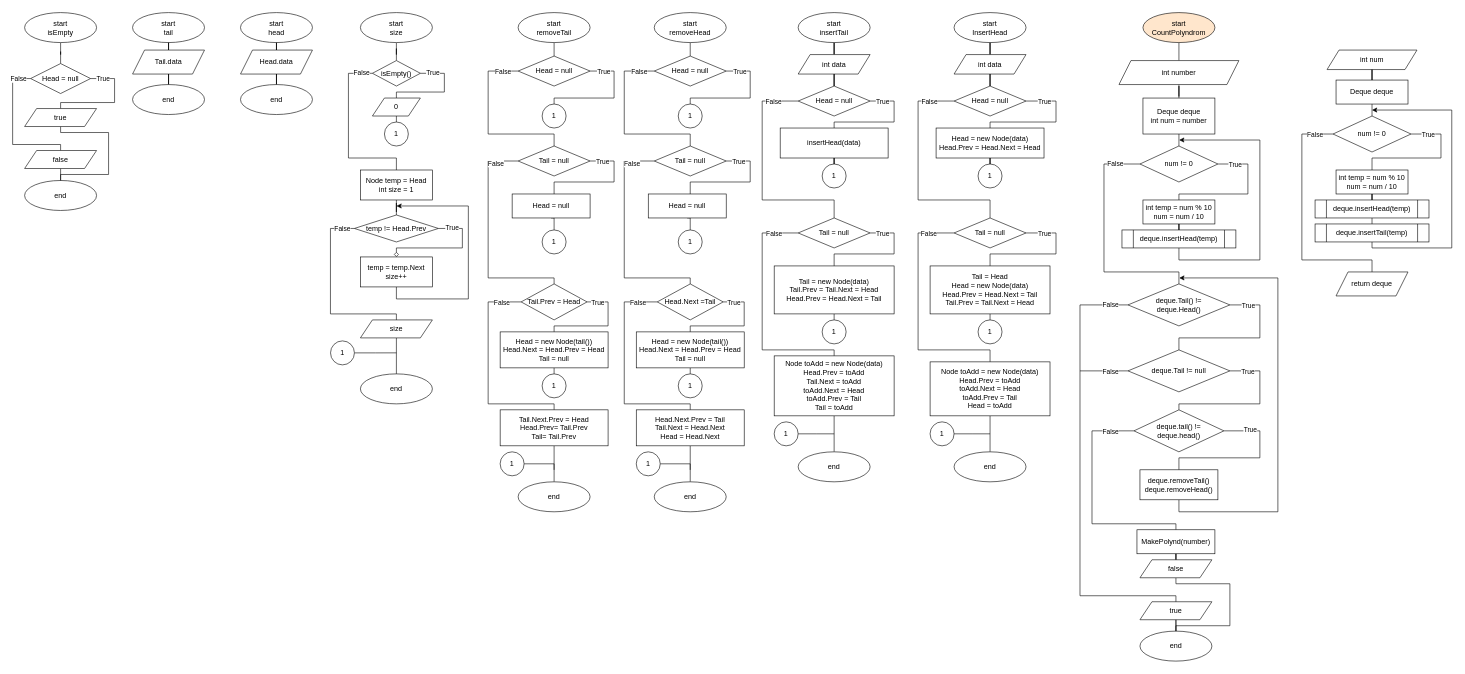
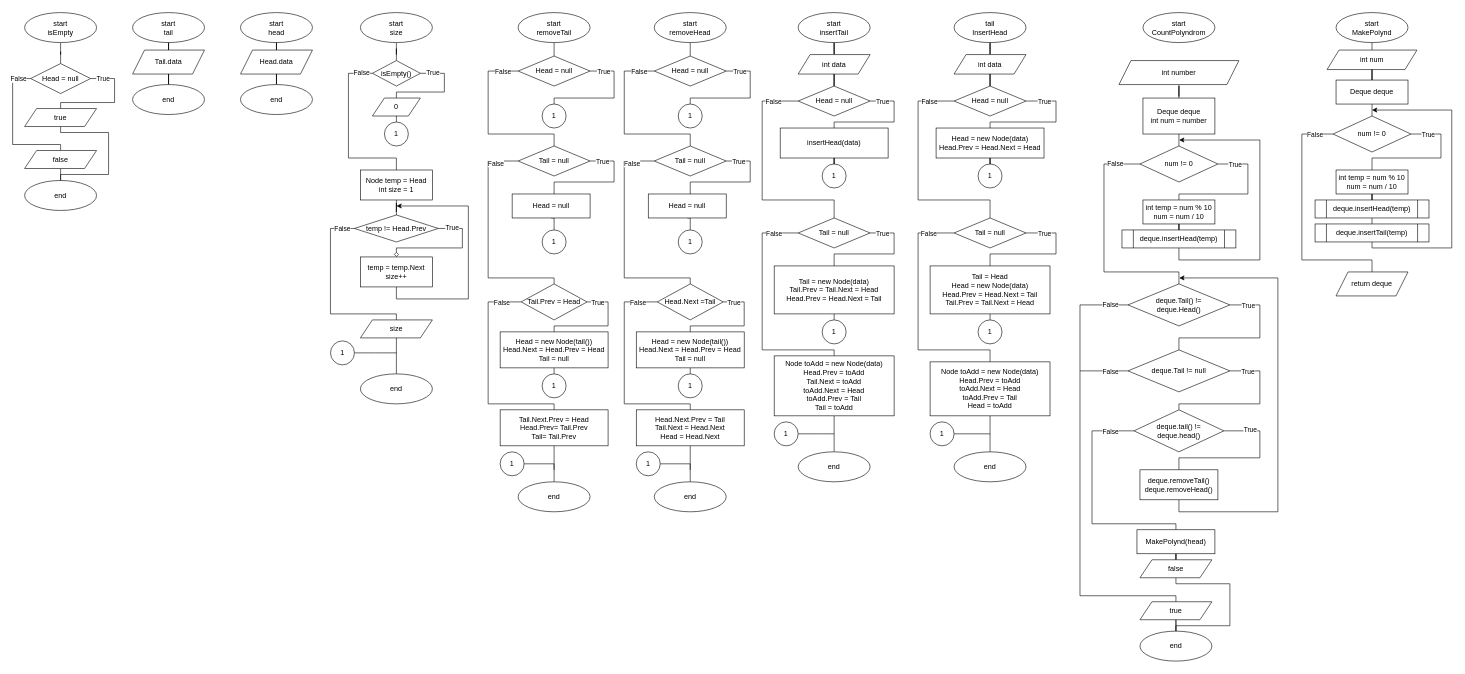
(990, 28) -> (990, 28)
(1179, 28) -> (1179, 28)
none -> (1373, 28)
none -> (1373, 46)
(1179, 52) -> none
(1176, 542) -> (1176, 542)
